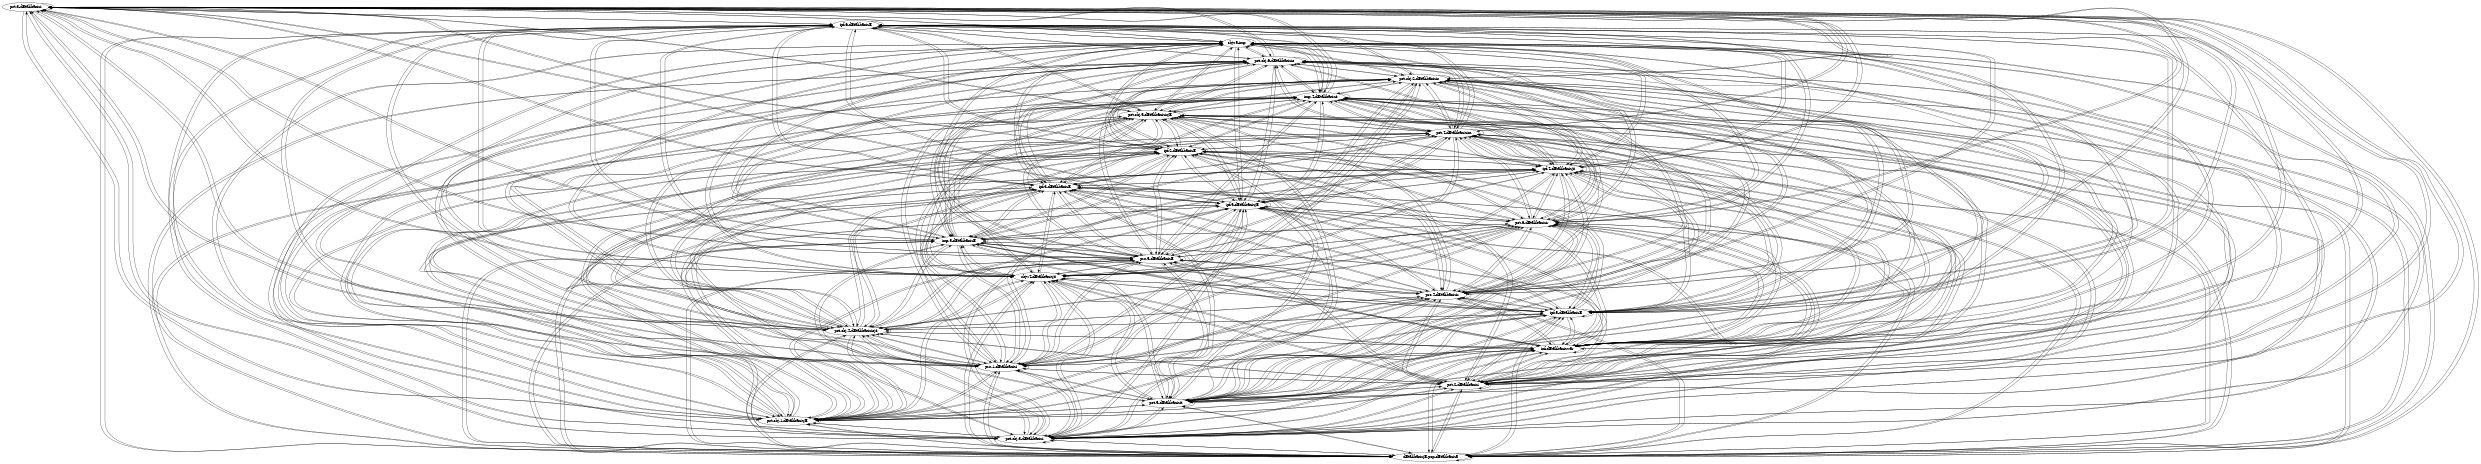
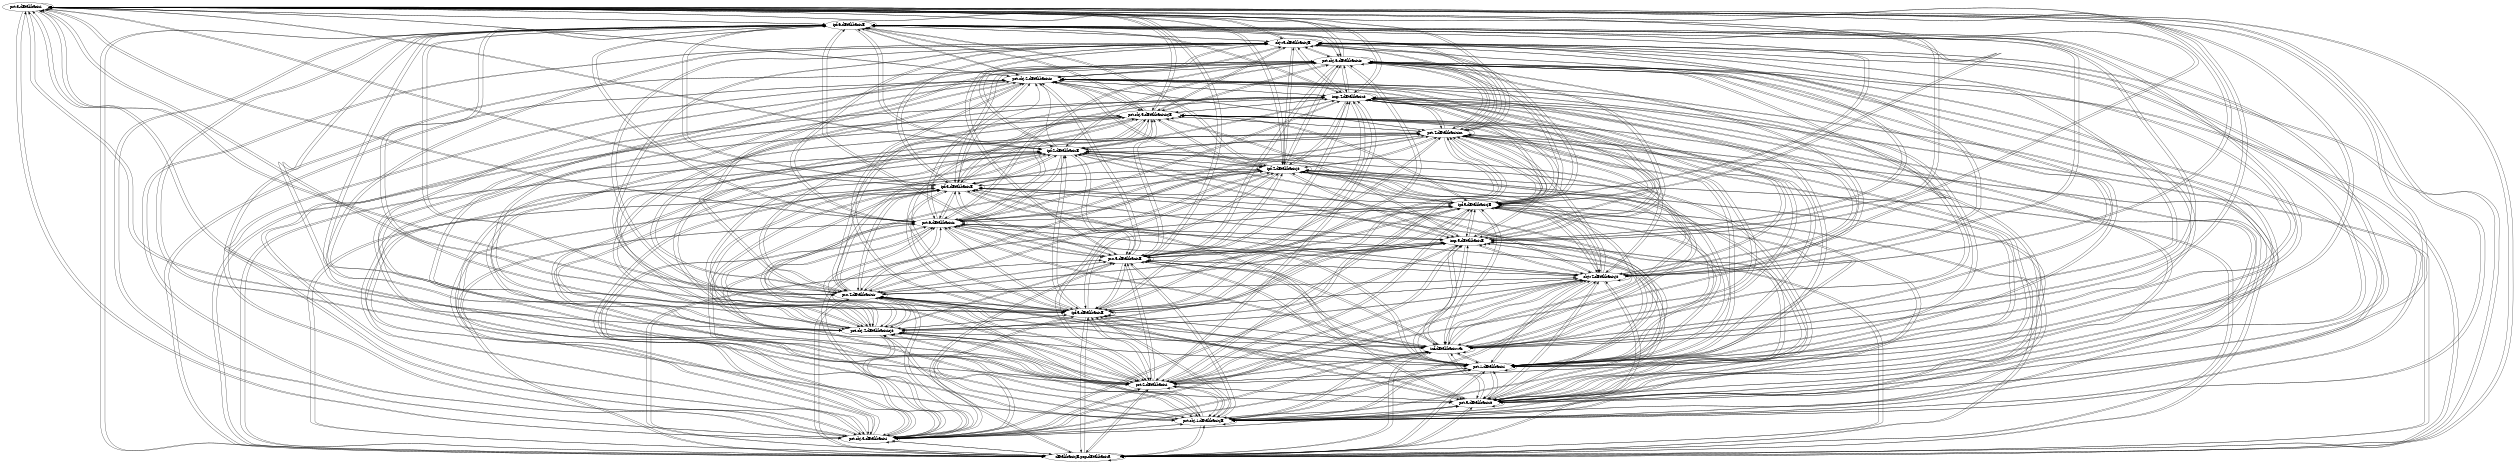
(1237, 43) -> (1293, 43)
(1217, 96) -> none
none -> (2100, 192)
none -> (1841, 270)
(1001, 367) -> (1489, 367)
